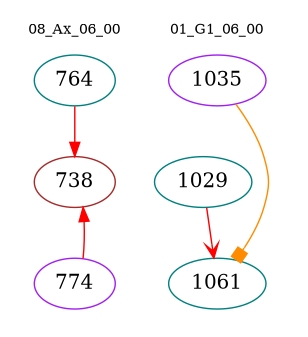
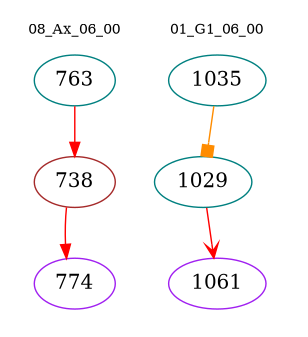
(75, 80) -> (75, 80)
(217, 80) -> (217, 80)
(268, 175) -> (211, 124)
(84, 240) -> (65, 226)
(217, 284) -> (217, 284)
